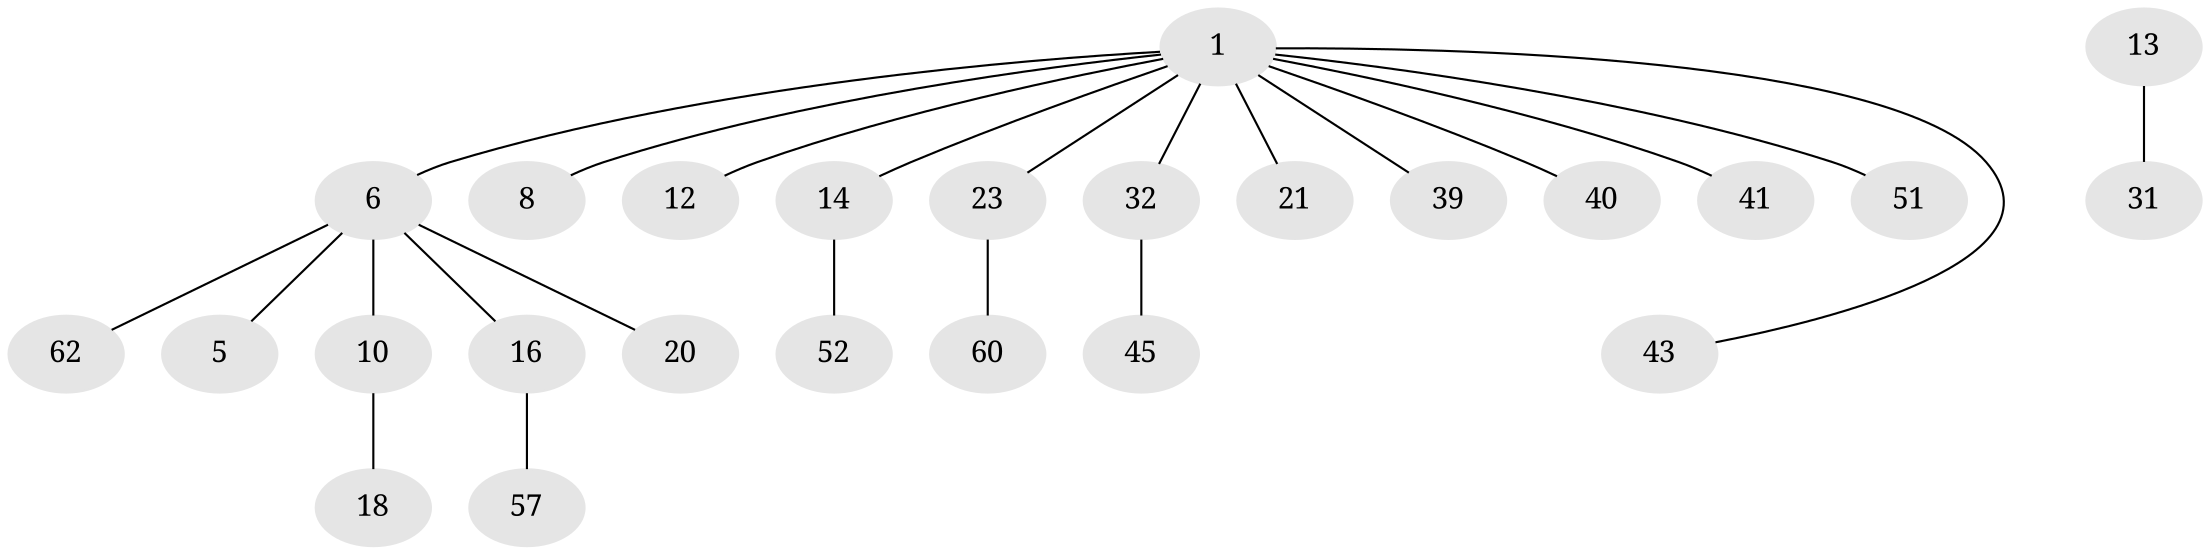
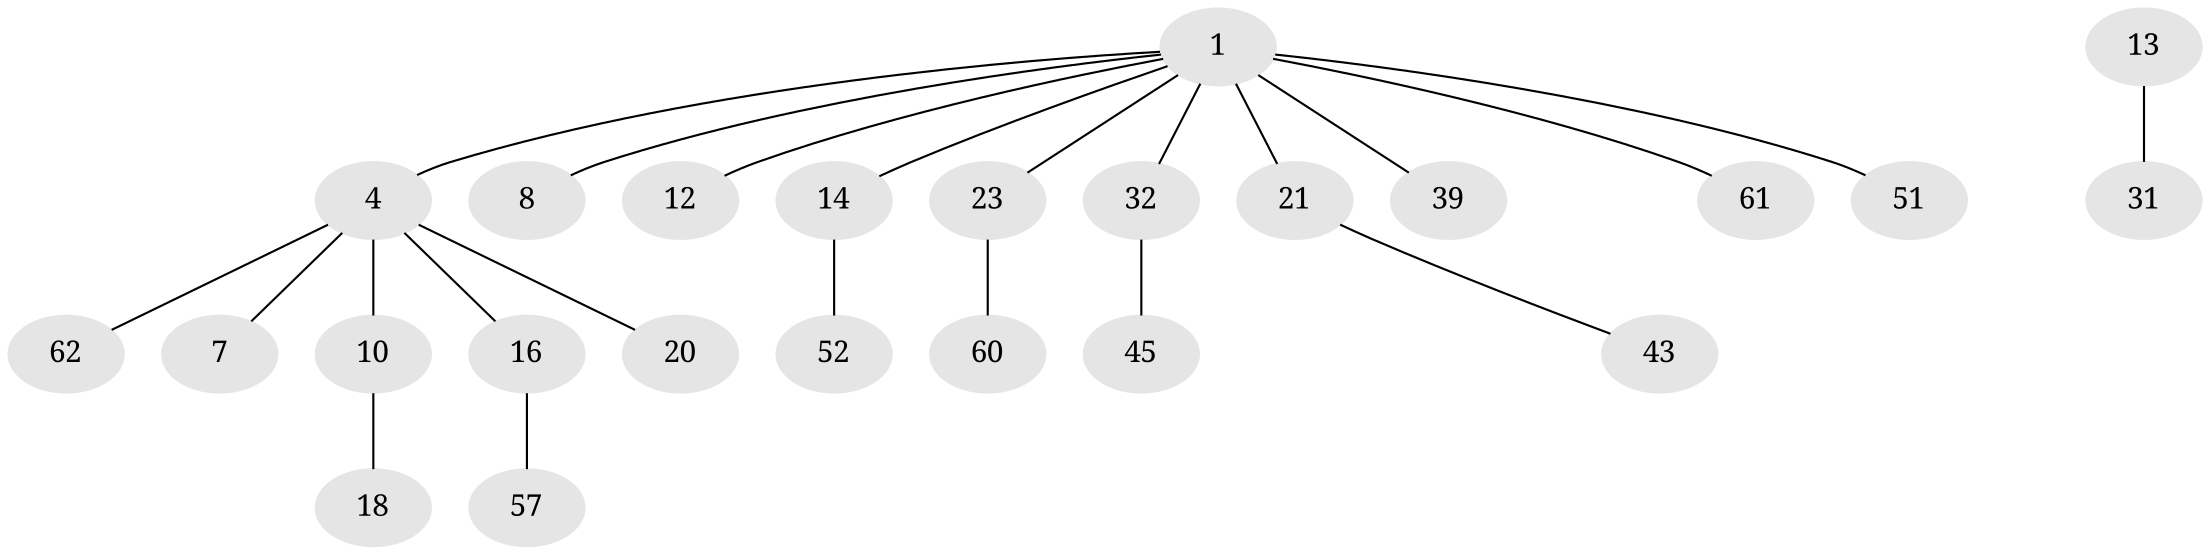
(1827, 92) -> (1474, 281)
(373, 201) -> (373, 201)
(1602, 201) -> none
(1756, 201) -> (1756, 201)
(220, 354) -> (220, 354)
